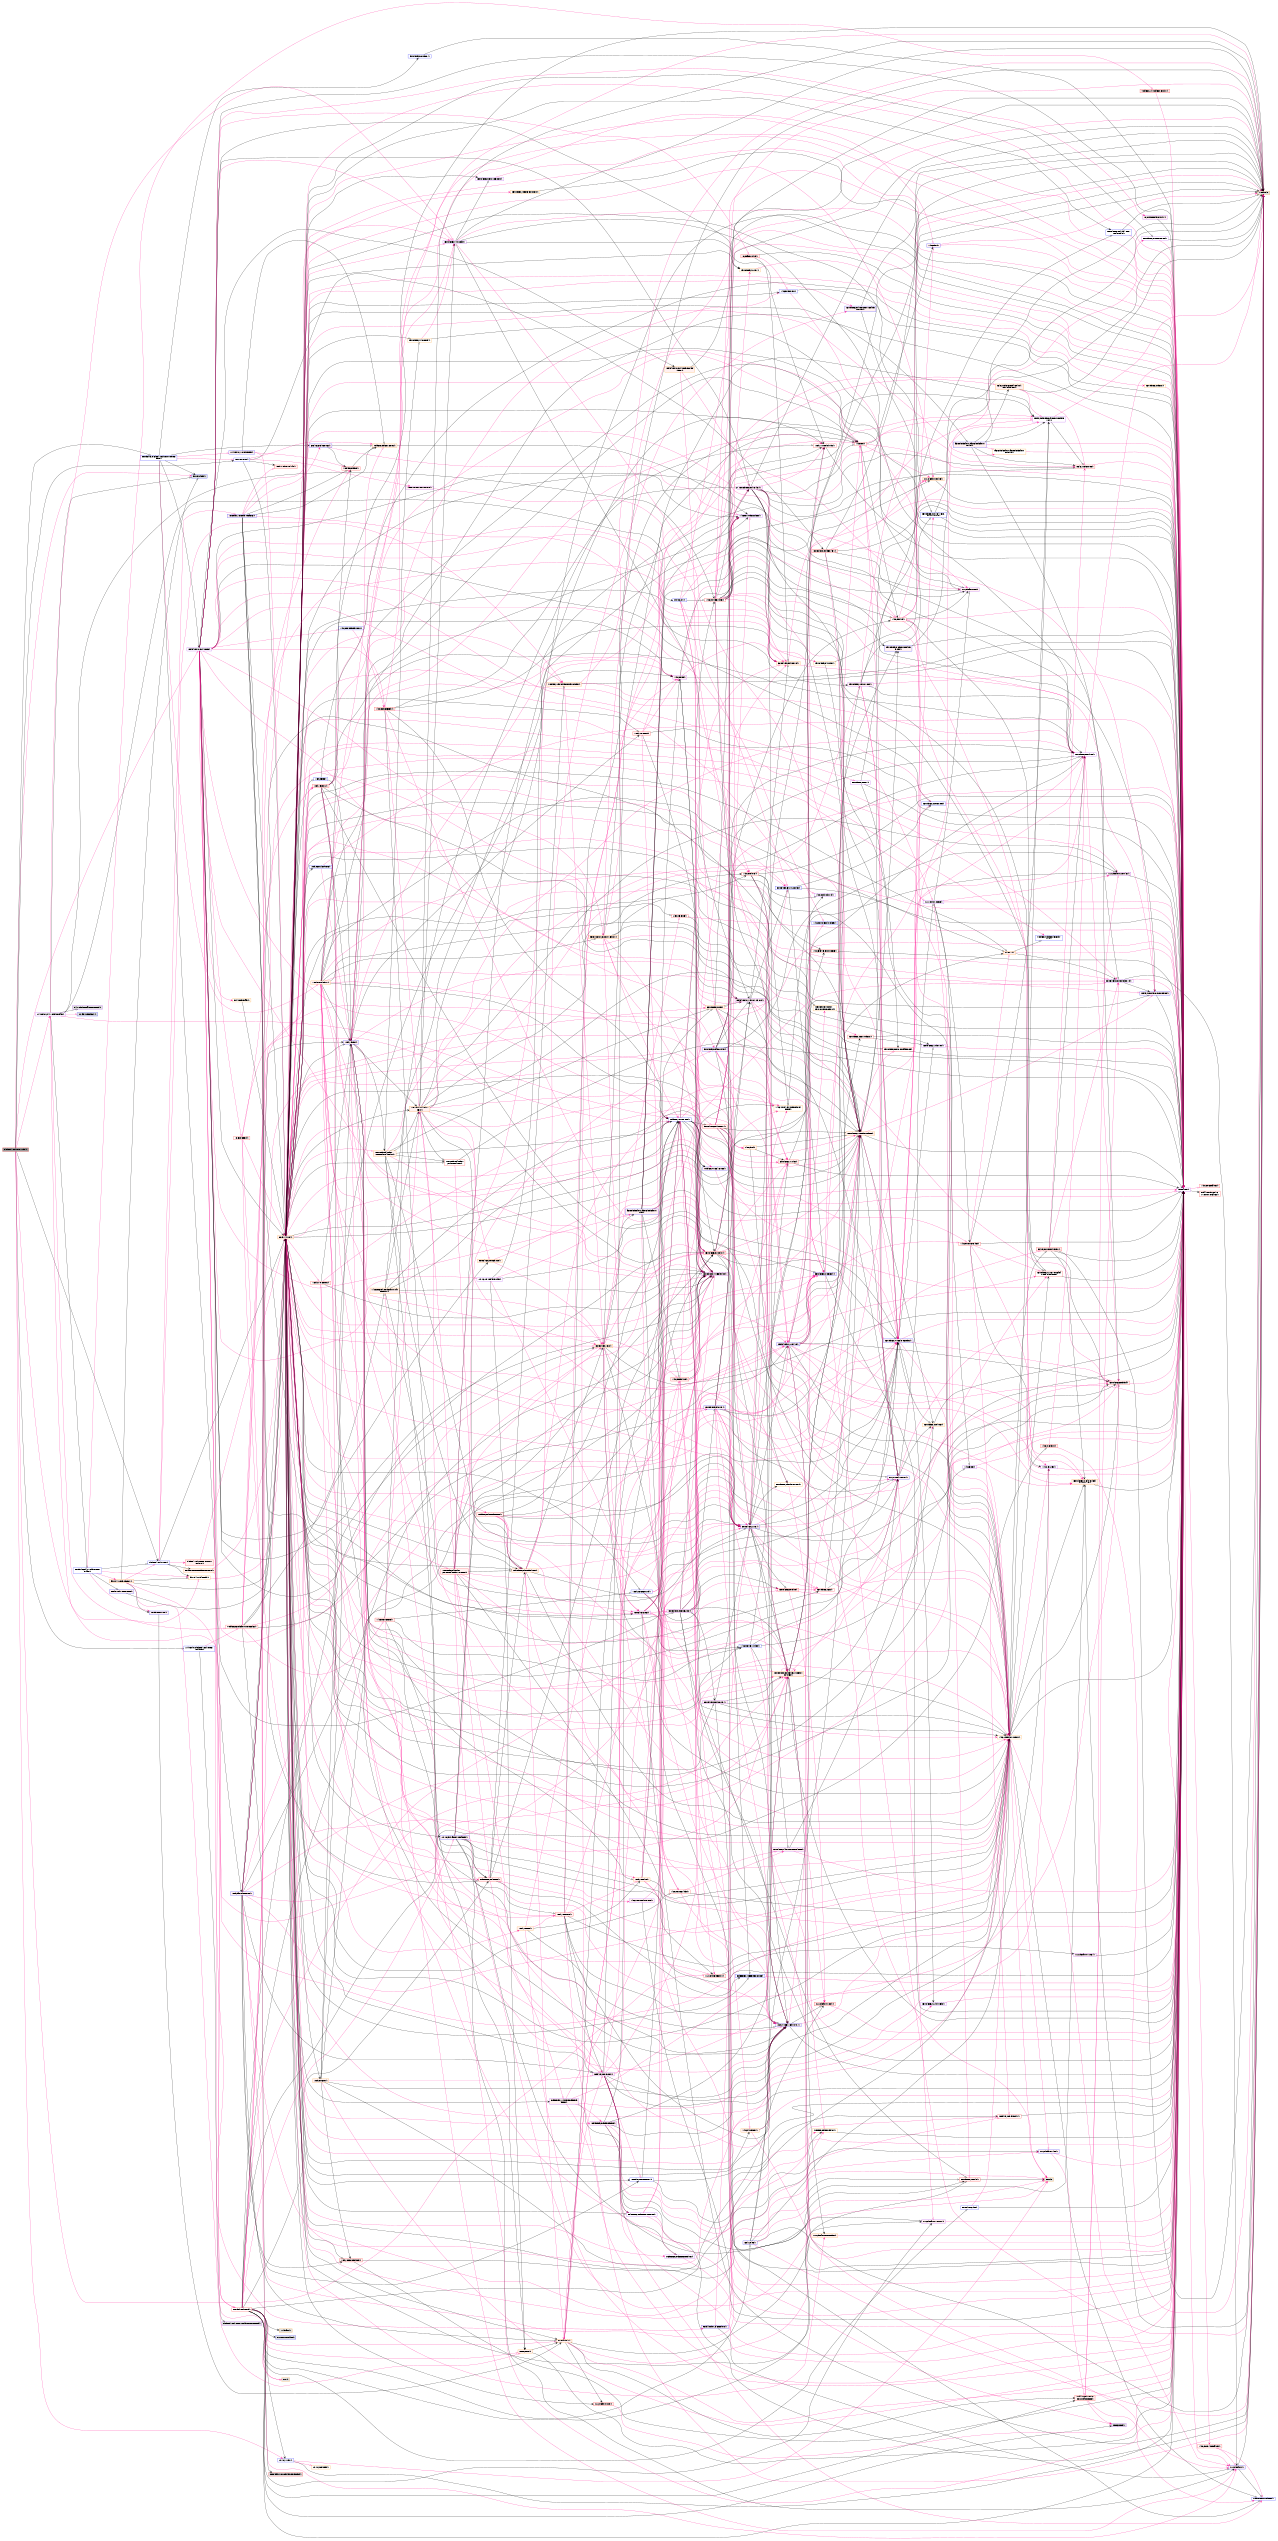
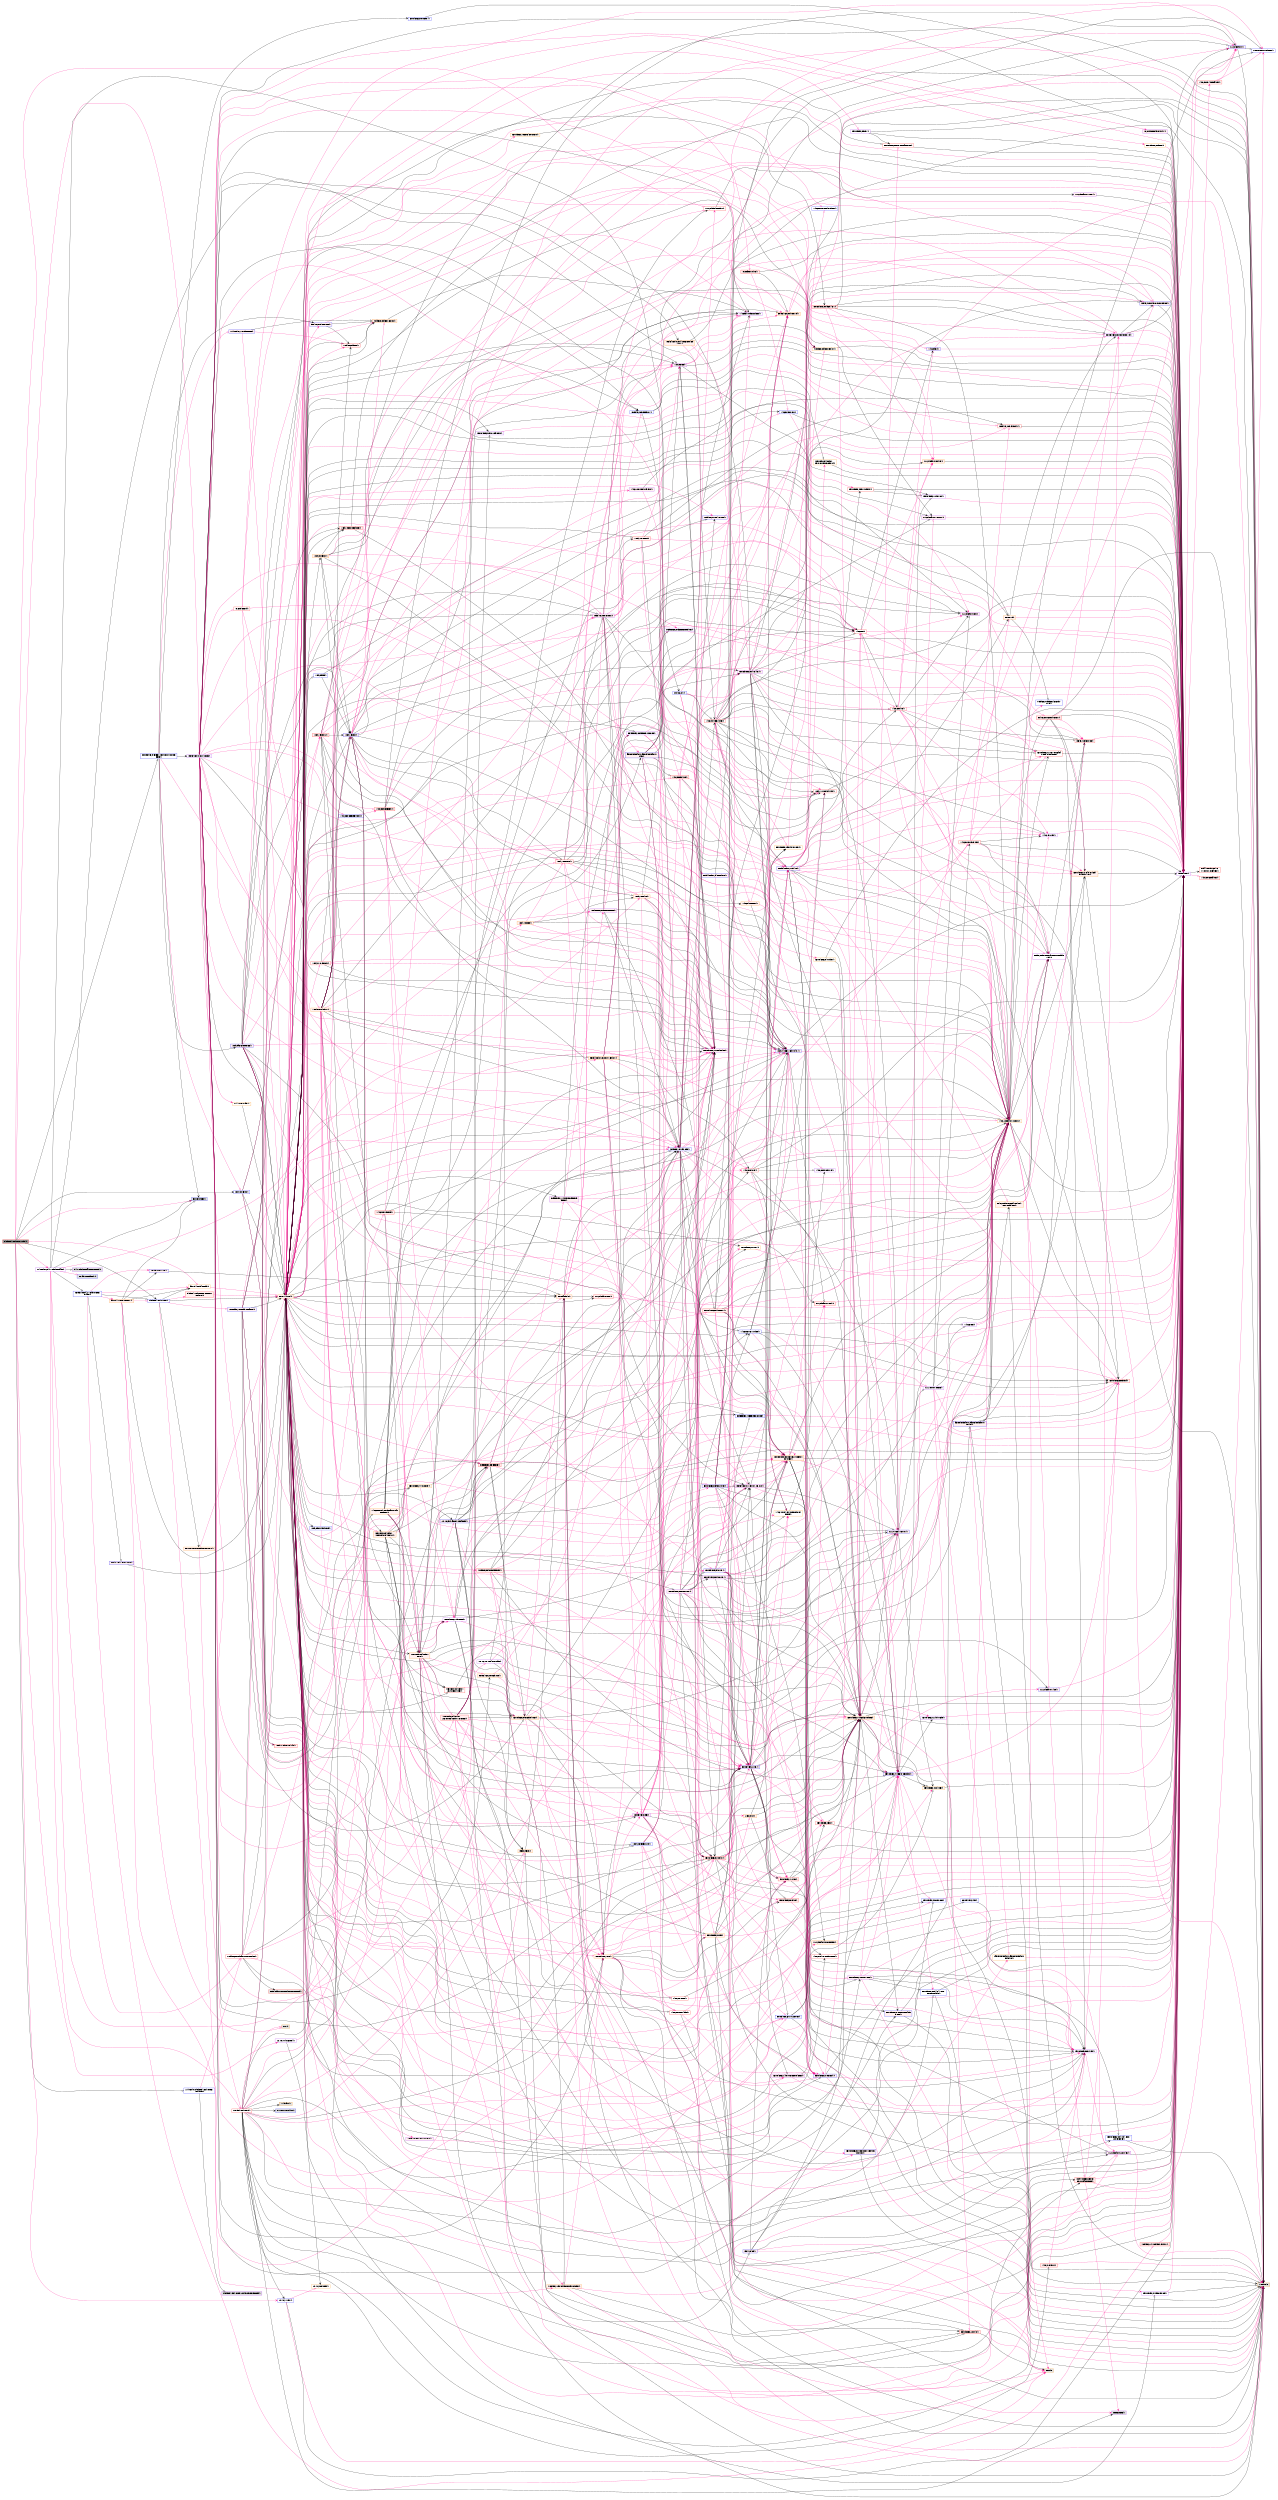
(832, 224) -> none
(933, 479) -> (933, 461)
(783, 1383) -> none
(524, 1461) -> none
(409, 1474) -> (413, 2076)
none -> (286, 2041)
(1158, 2263) -> none
